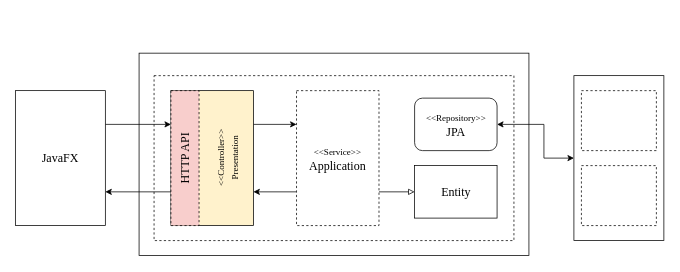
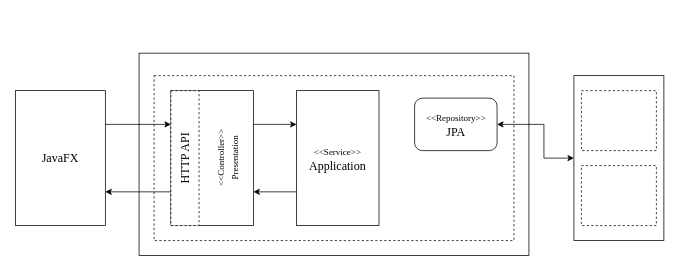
(185, 158) -> (185, 158)
(212, 158) -> (212, 158)
(338, 158) -> (338, 158)
(393, 192) -> none
(456, 192) -> none
